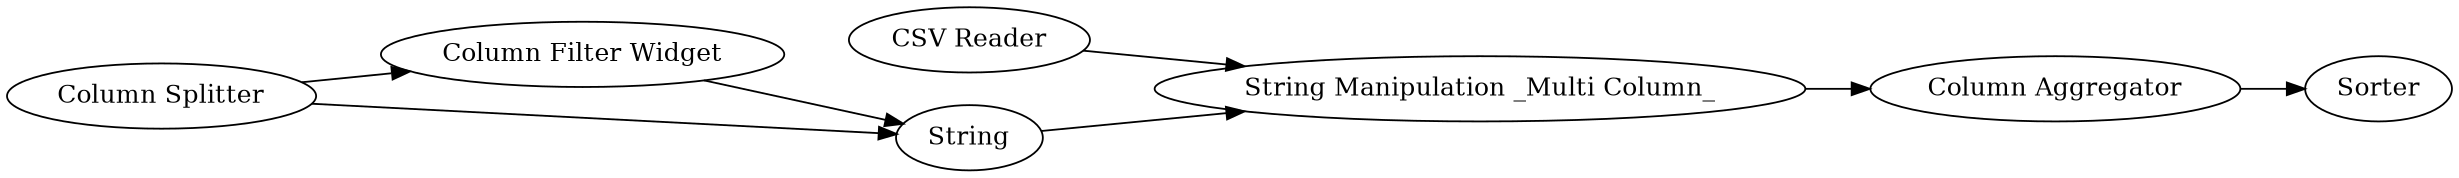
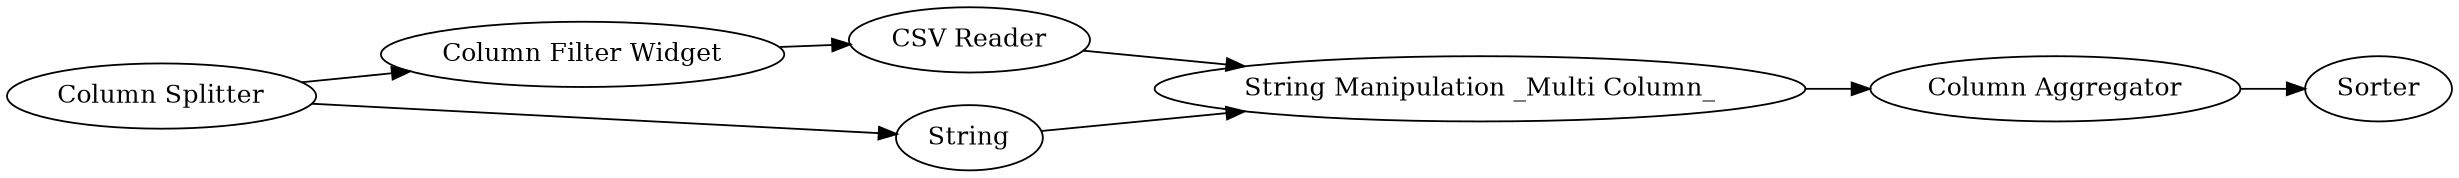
(795, 100) -> (806, 46)
